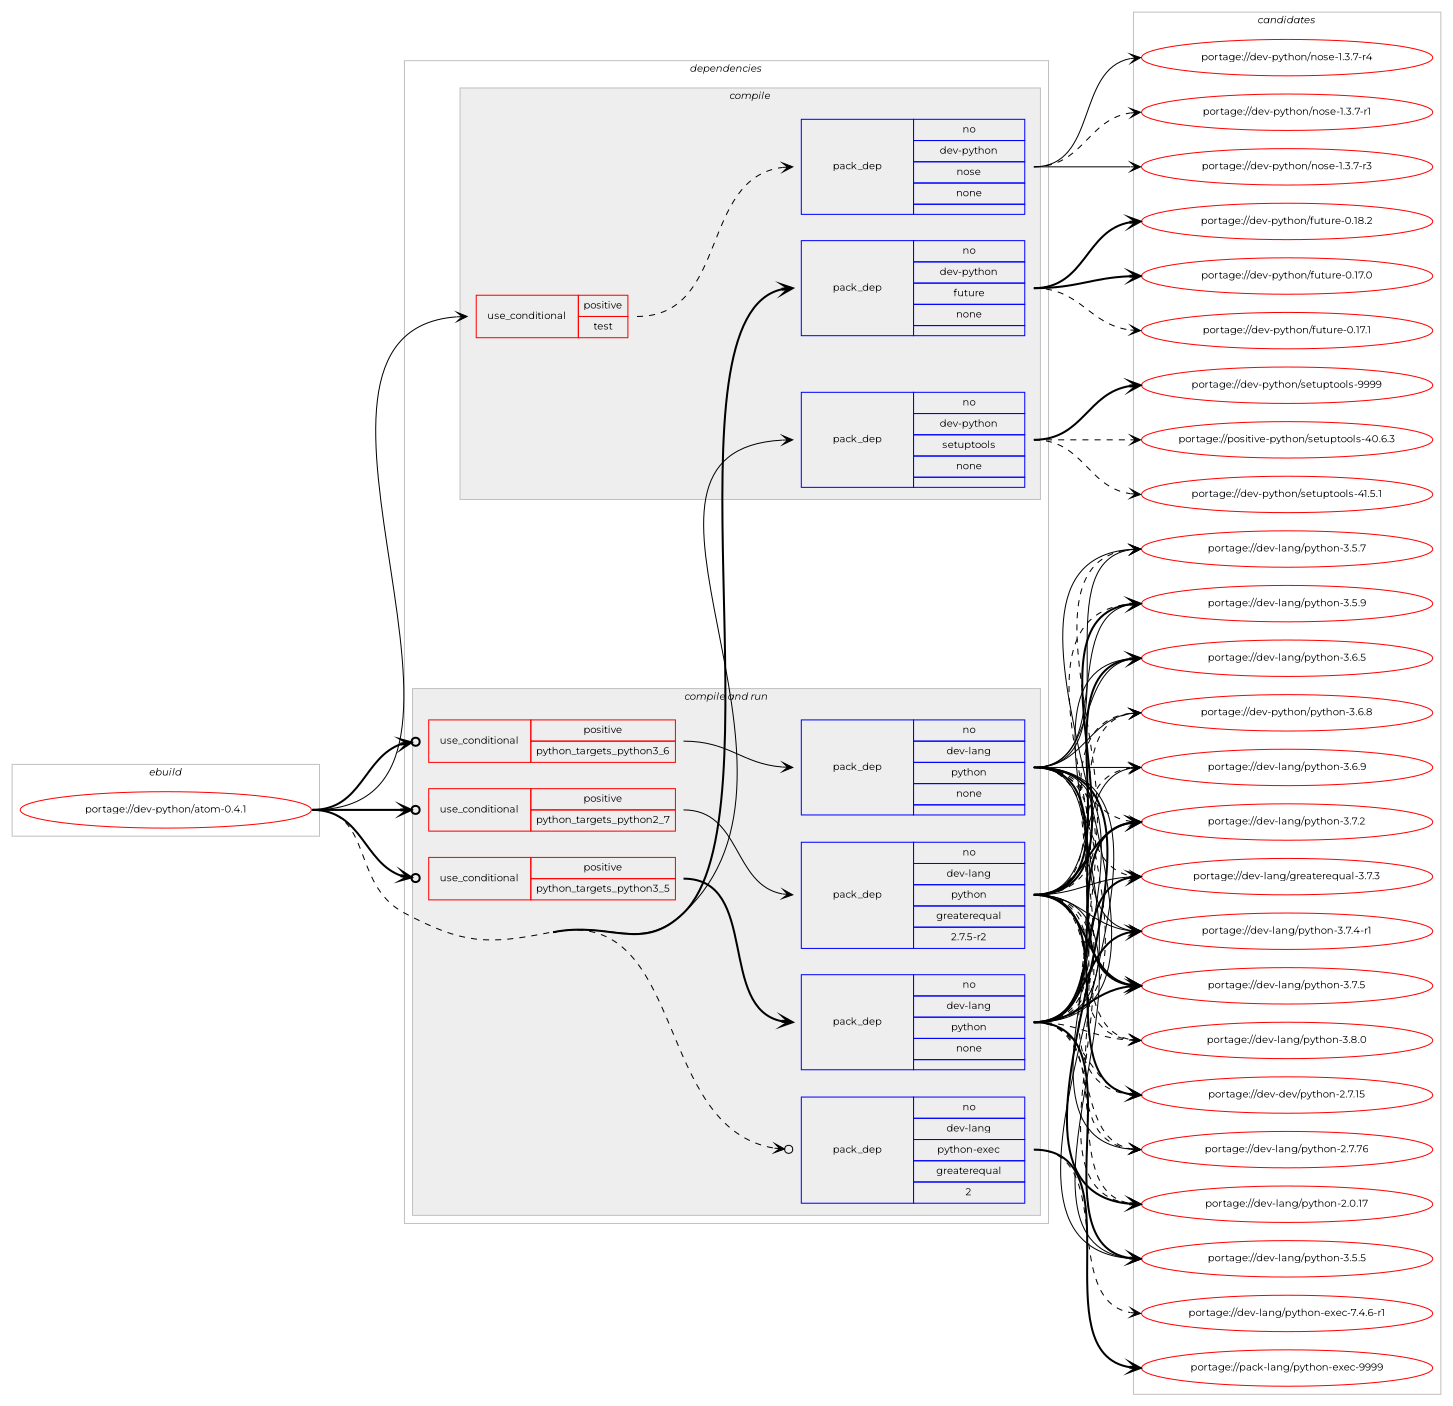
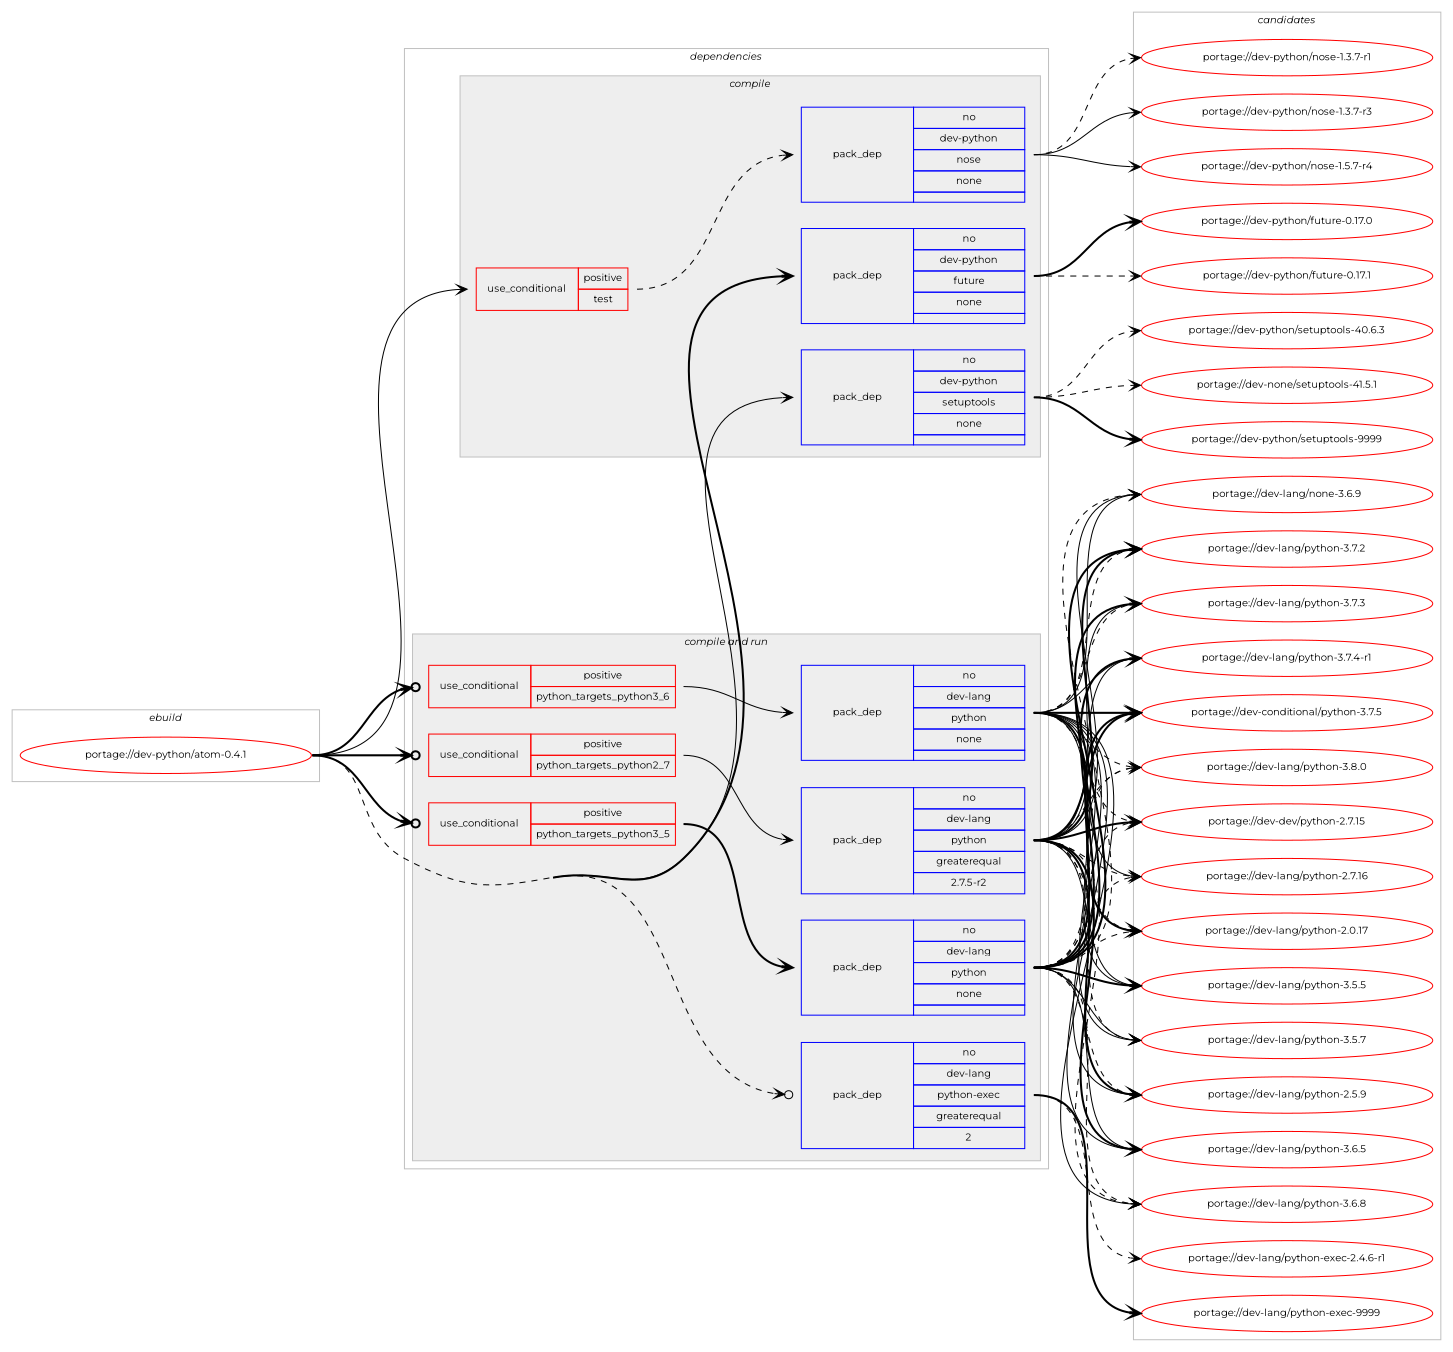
(1287, 58) -> (1287, 167)
(1287, 221) -> none
(1287, 440) -> (1287, 331)
(1287, 494) -> (1287, 385)
(1287, 604) -> (1287, 1095)
(1287, 713) -> (1287, 1204)
(1287, 767) -> (1287, 494)
(1287, 877) -> (1287, 604)
(1287, 986) -> (1287, 713)
(1287, 1150) -> (1287, 877)
(1287, 1313) -> (1287, 1259)
(1287, 1368) -> (1287, 1313)
